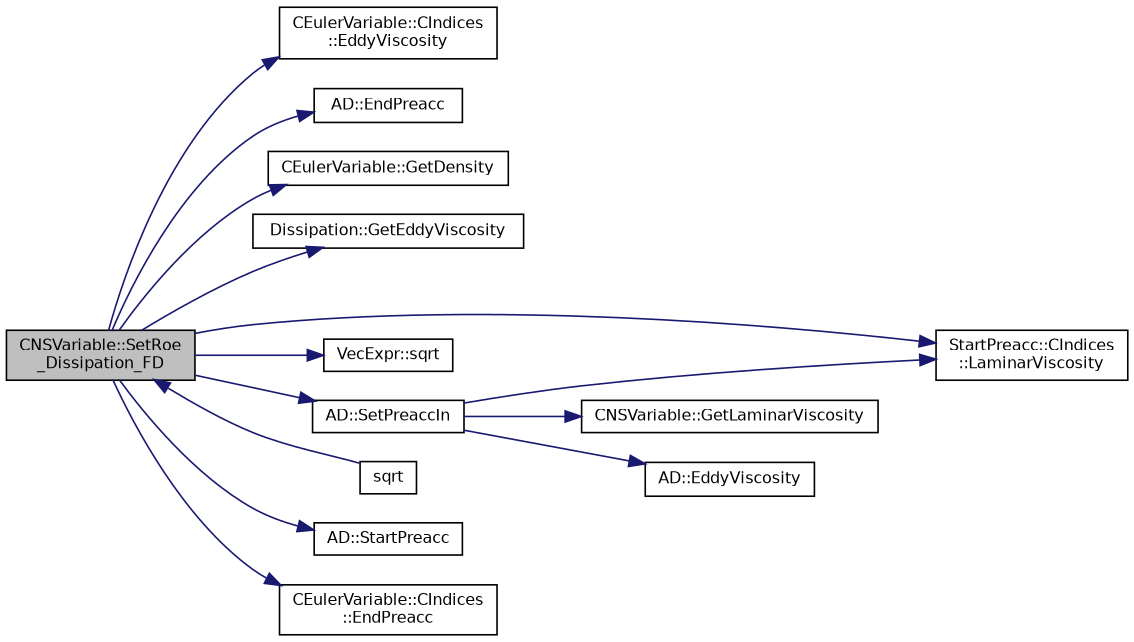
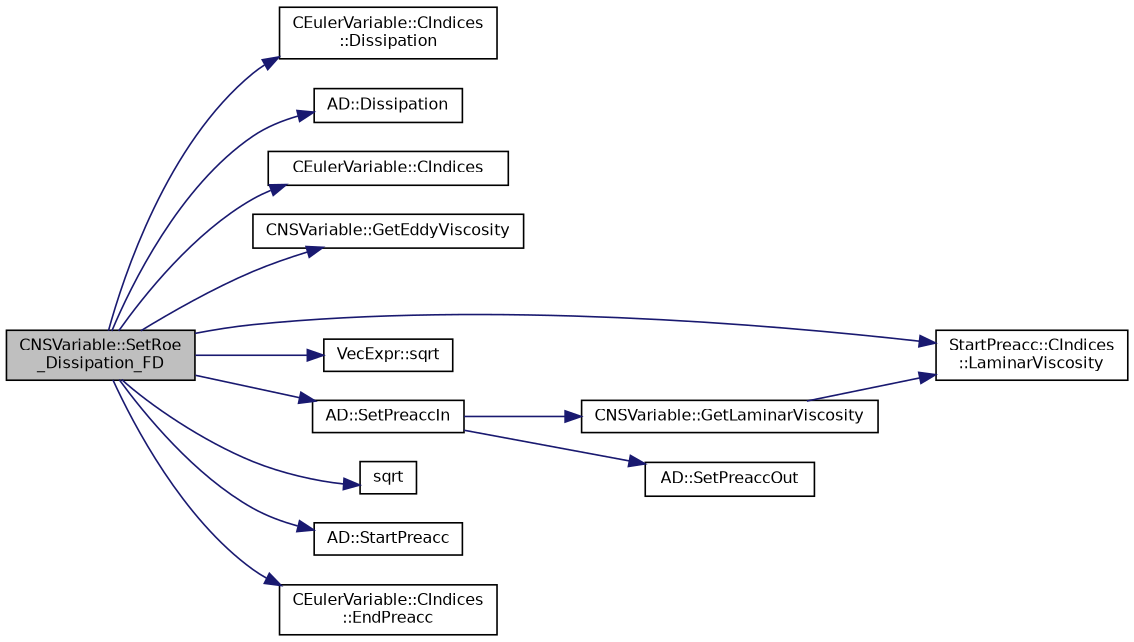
(388, 33) -> (388, 33)
(388, 106) -> (388, 106)
(388, 168) -> (388, 168)
(388, 231) -> (388, 231)
(691, 375) -> (863, 389)
(260, 435) -> (225, 449)
(730, 479) -> (730, 479)
